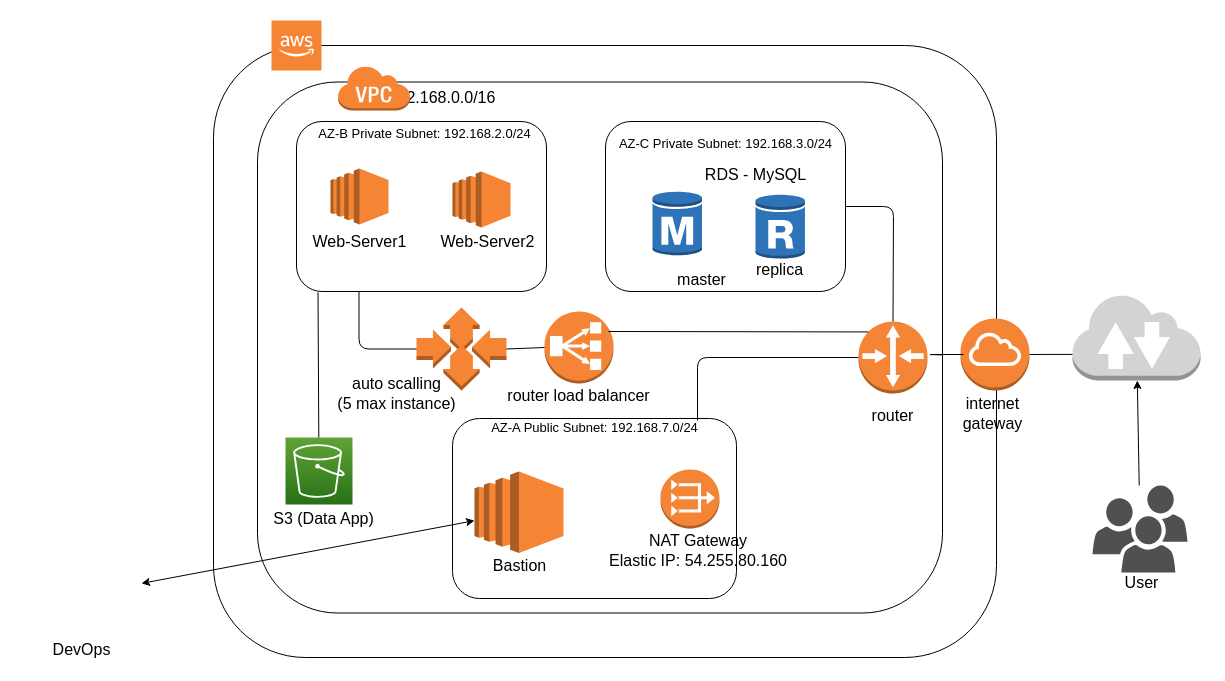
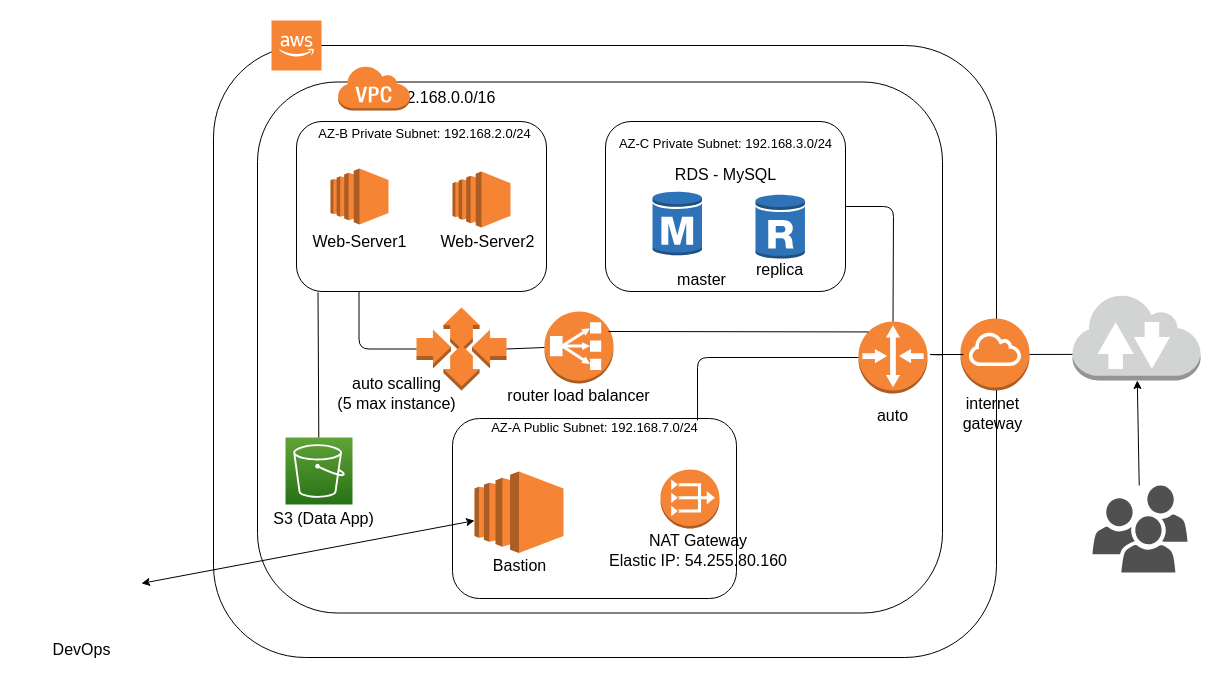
(756, 175) -> (726, 175)
(893, 416) -> (893, 416)
(1142, 583) -> none
